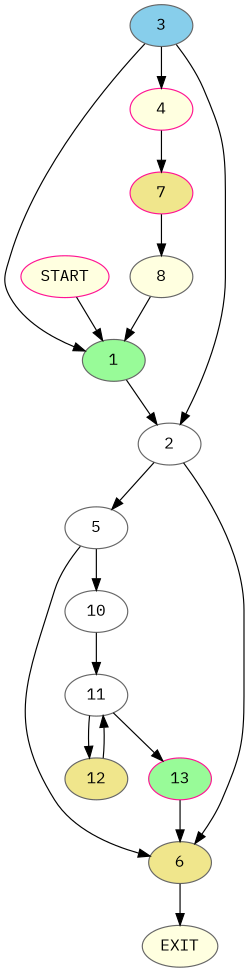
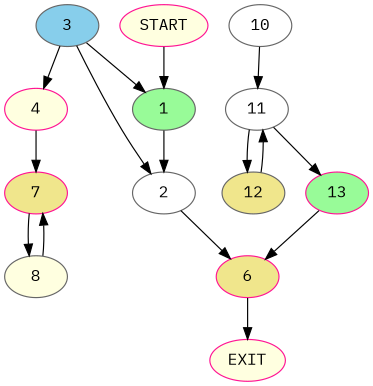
(141, 313) -> (44, 241)
(96, 528) -> none
(180, 863) -> (248, 277)
(180, 946) -> (248, 360)
